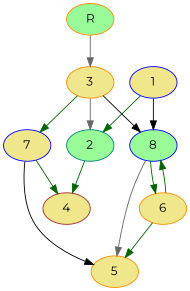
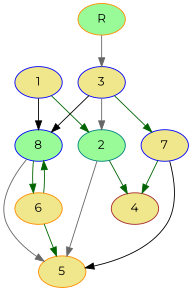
(90, 82) -> (102, 82)
none -> (83, 204)
